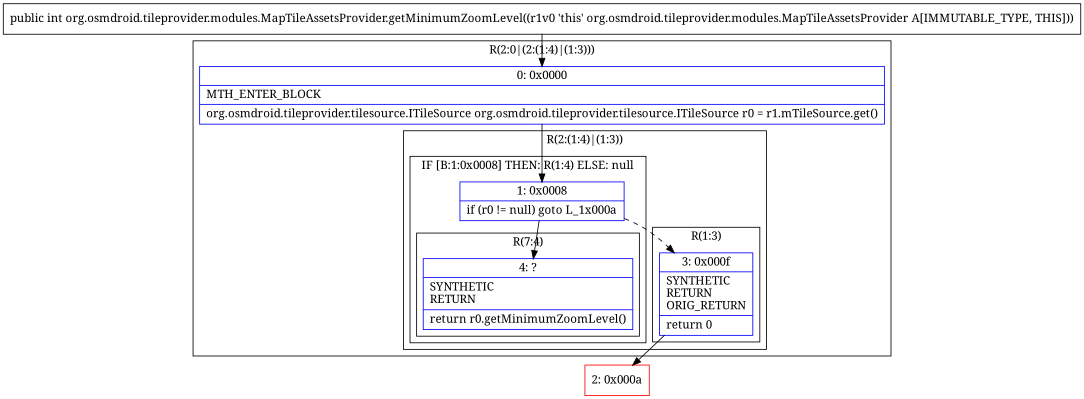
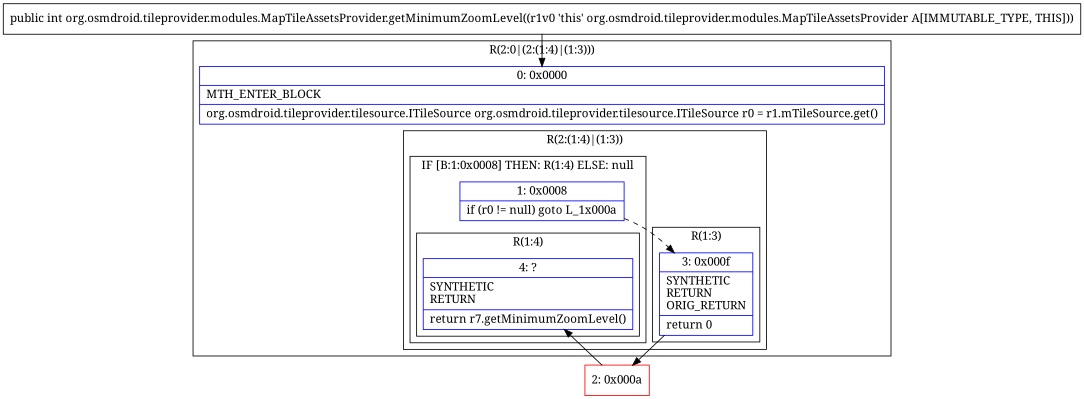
(542, 149) -> none
(536, 238) -> (586, 350)
(528, 243) -> (528, 243)
(528, 319) -> (528, 319)
